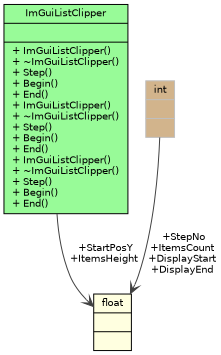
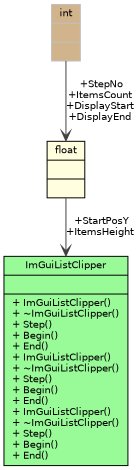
(64, 260) -> (66, 222)
